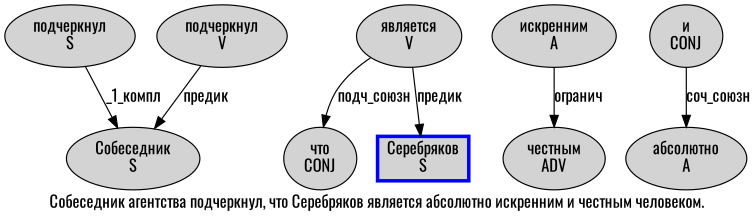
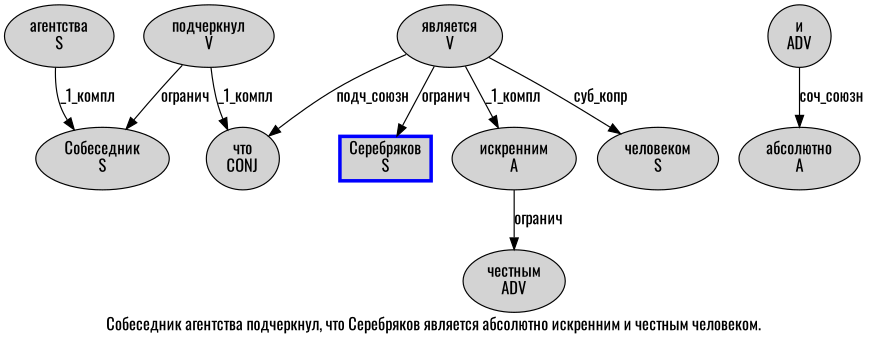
(70, 36) -> (59, 36)
(686, 36) -> (800, 36)
none -> (479, 92)
none -> (215, 94)
(206, 97) -> (186, 97)
(440, 97) -> (446, 97)
none -> (658, 159)
